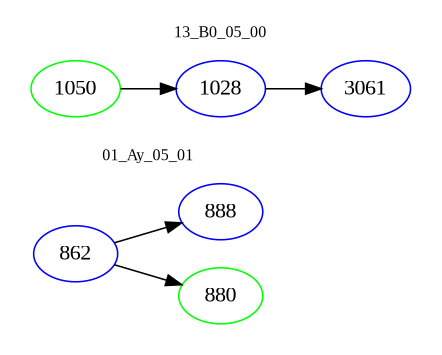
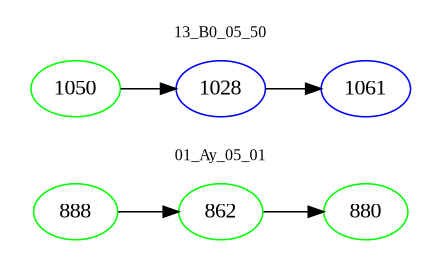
(221, 33) -> (221, 33)
(366, 89) -> (366, 89)
(221, 212) -> (76, 212)
(140, 235) -> (141, 212)
(76, 254) -> (221, 212)
